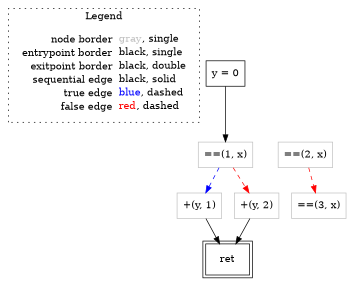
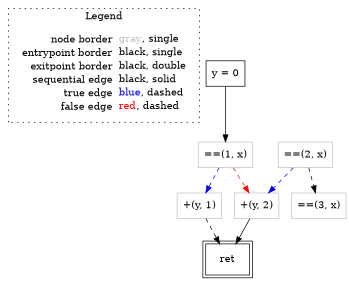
(311, 177) -> (311, 177)
none -> (283, 178)
(211, 228) -> (211, 228)
